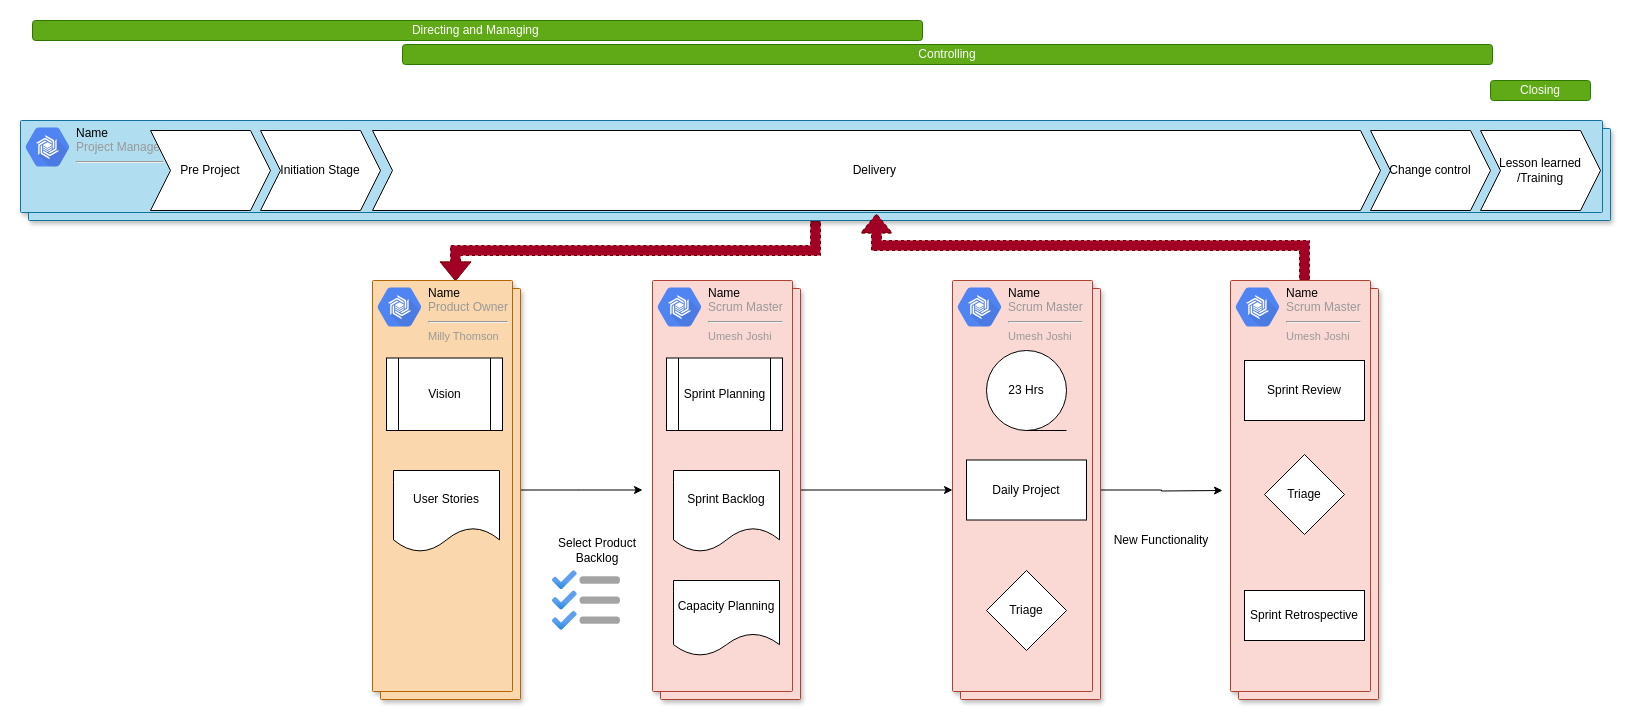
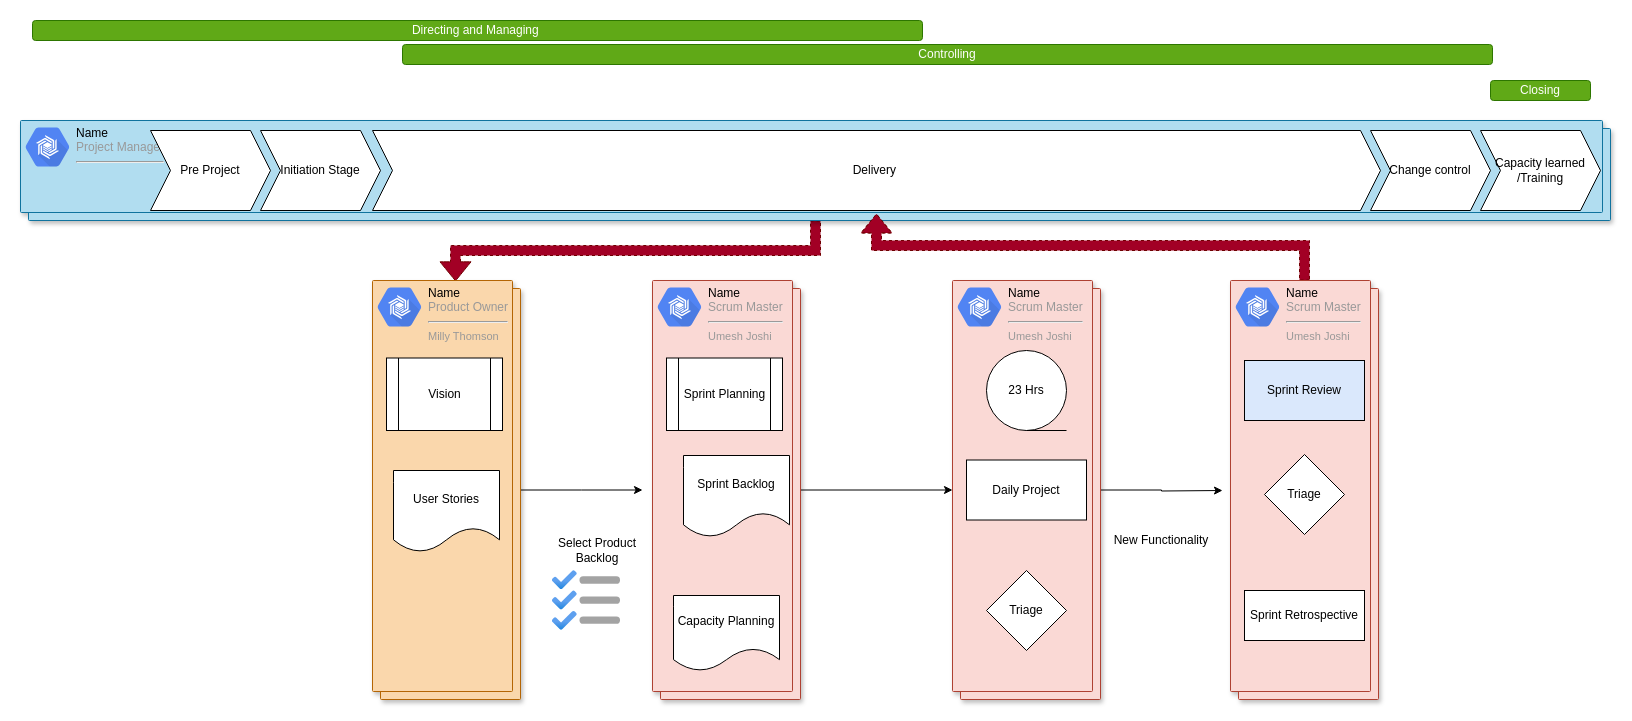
(1541, 171) -> (1541, 171)
(1305, 391) -> (1305, 391)
(727, 511) -> (737, 496)
(727, 618) -> (727, 633)
